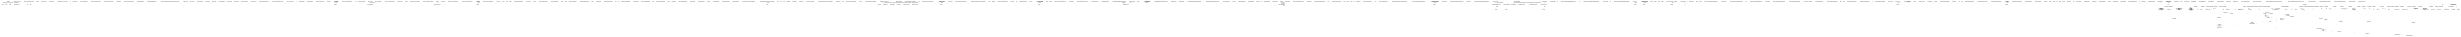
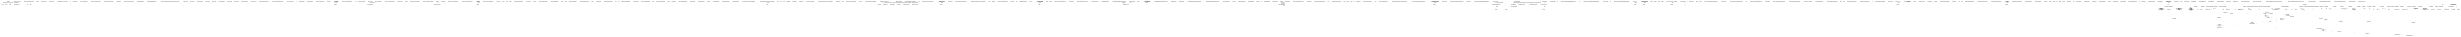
(1505, 3) -> (1510, 7)
